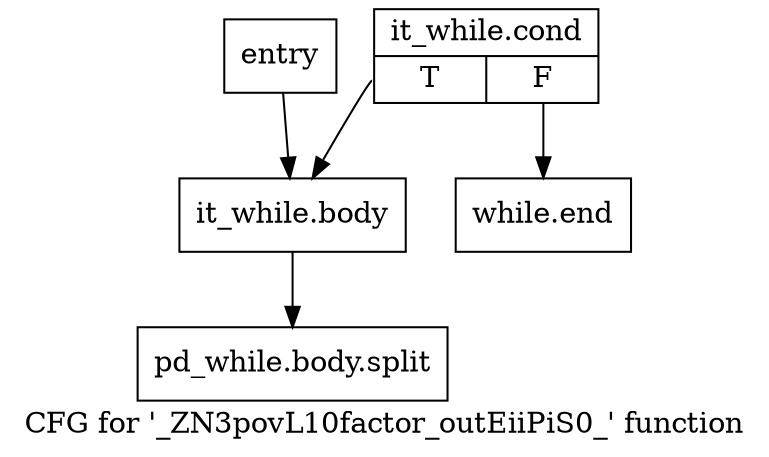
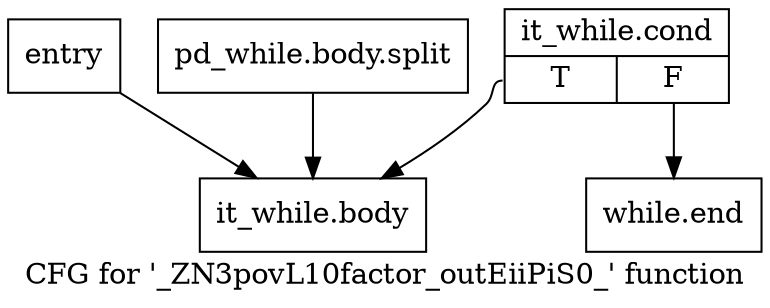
(293, 279) -> (313, 125)
